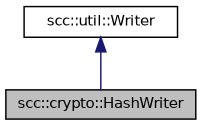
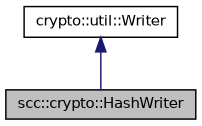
(101, 22) -> (101, 22)
